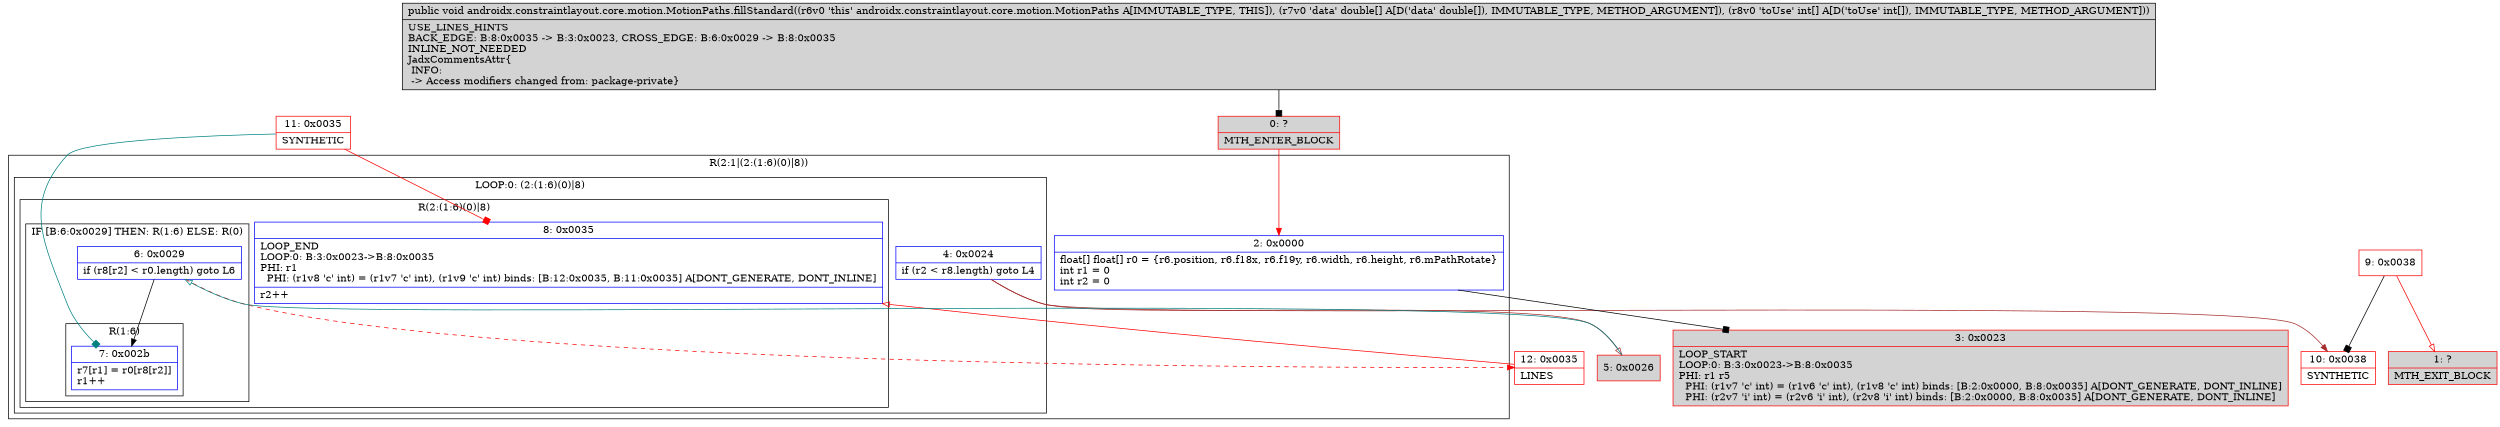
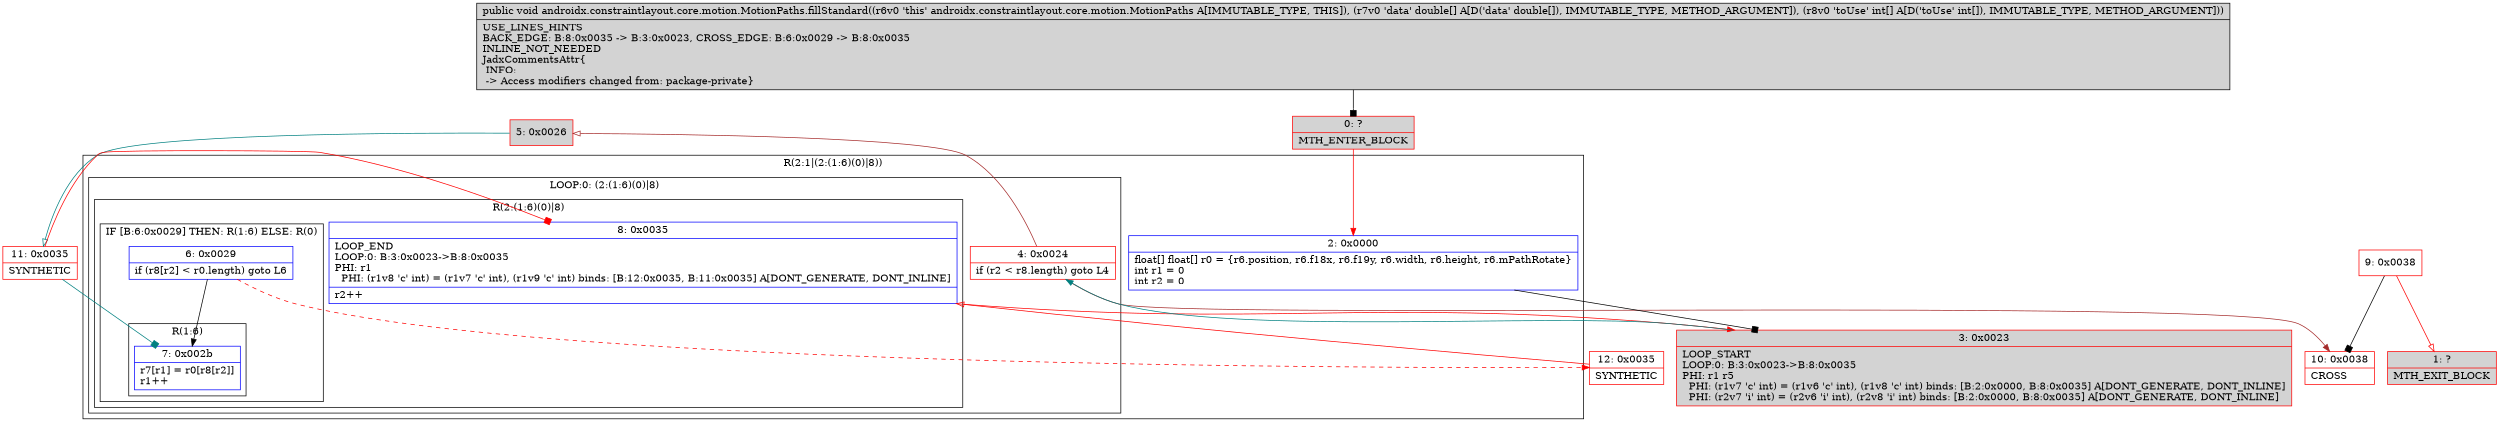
(968, 263) -> (1043, 263)
(875, 309) -> (252, 137)
none -> (1245, 314)
none -> (1400, 322)
(1537, 376) -> (1627, 376)
(2338, 376) -> (2329, 376)
